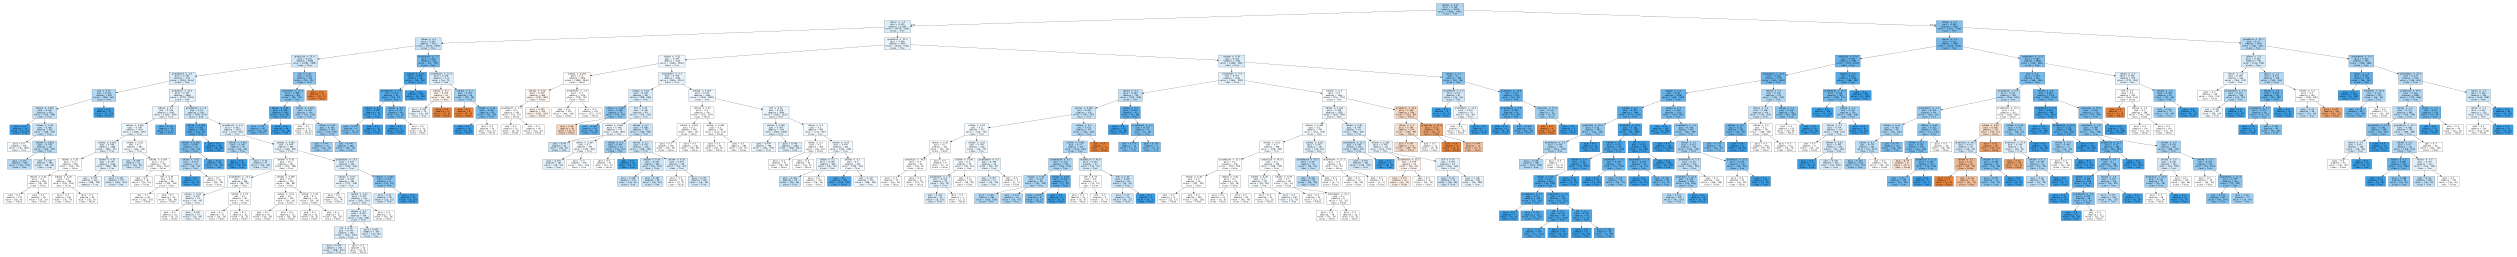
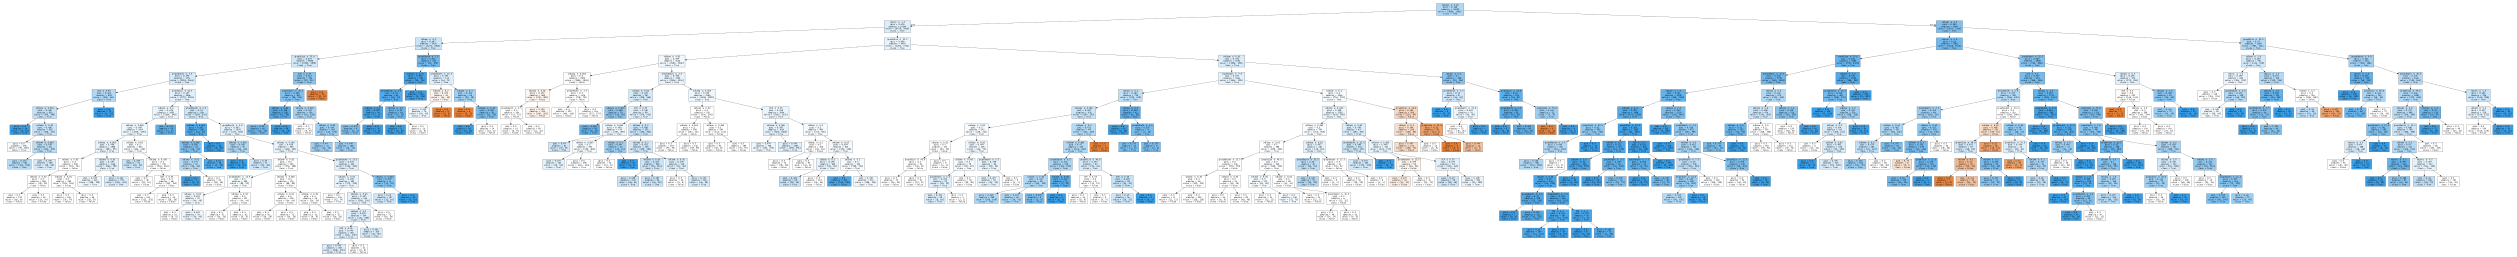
(567, 130) -> none
(90, 181) -> (90, 181)
(334, 199) -> (334, 199)
